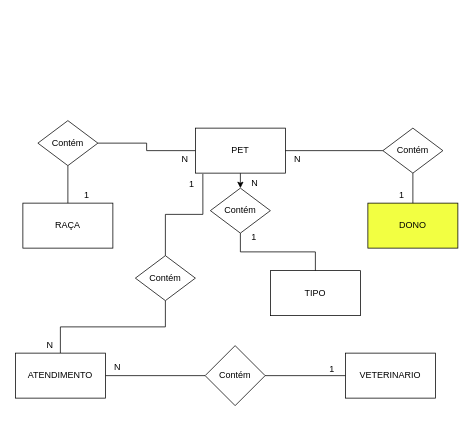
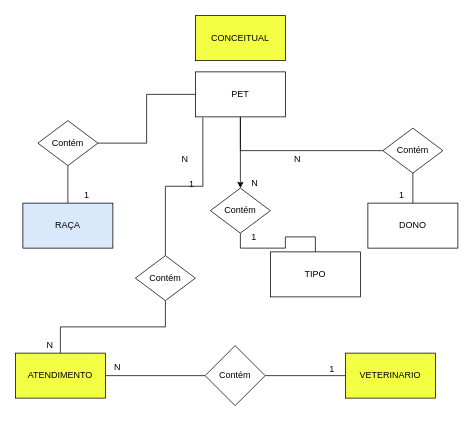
none -> (240, 38)
(240, 150) -> (240, 94)
(68, 225) -> (68, 225)
(413, 225) -> (413, 225)
(315, 293) -> (315, 274)
(60, 375) -> (60, 375)
(390, 375) -> (390, 375)
